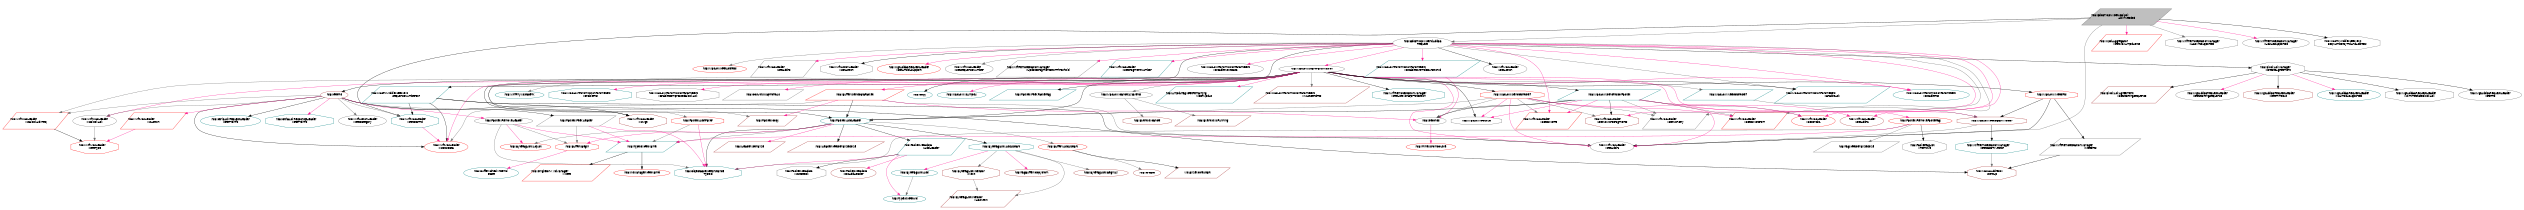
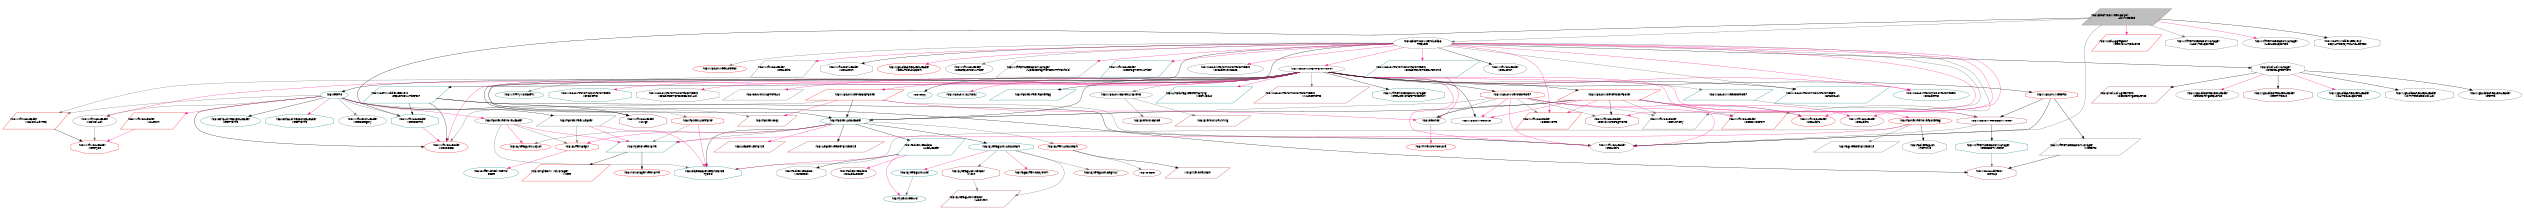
(334, 95) -> (334, 95)
(855, 95) -> (855, 95)
(1609, 95) -> (1609, 95)
(1813, 121) -> (1813, 121)
